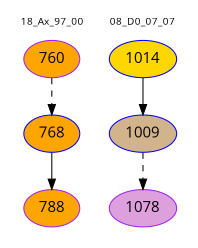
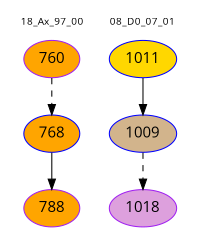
(143, 22) -> (143, 22)
(143, 59) -> (143, 59)
(143, 208) -> (143, 208)
